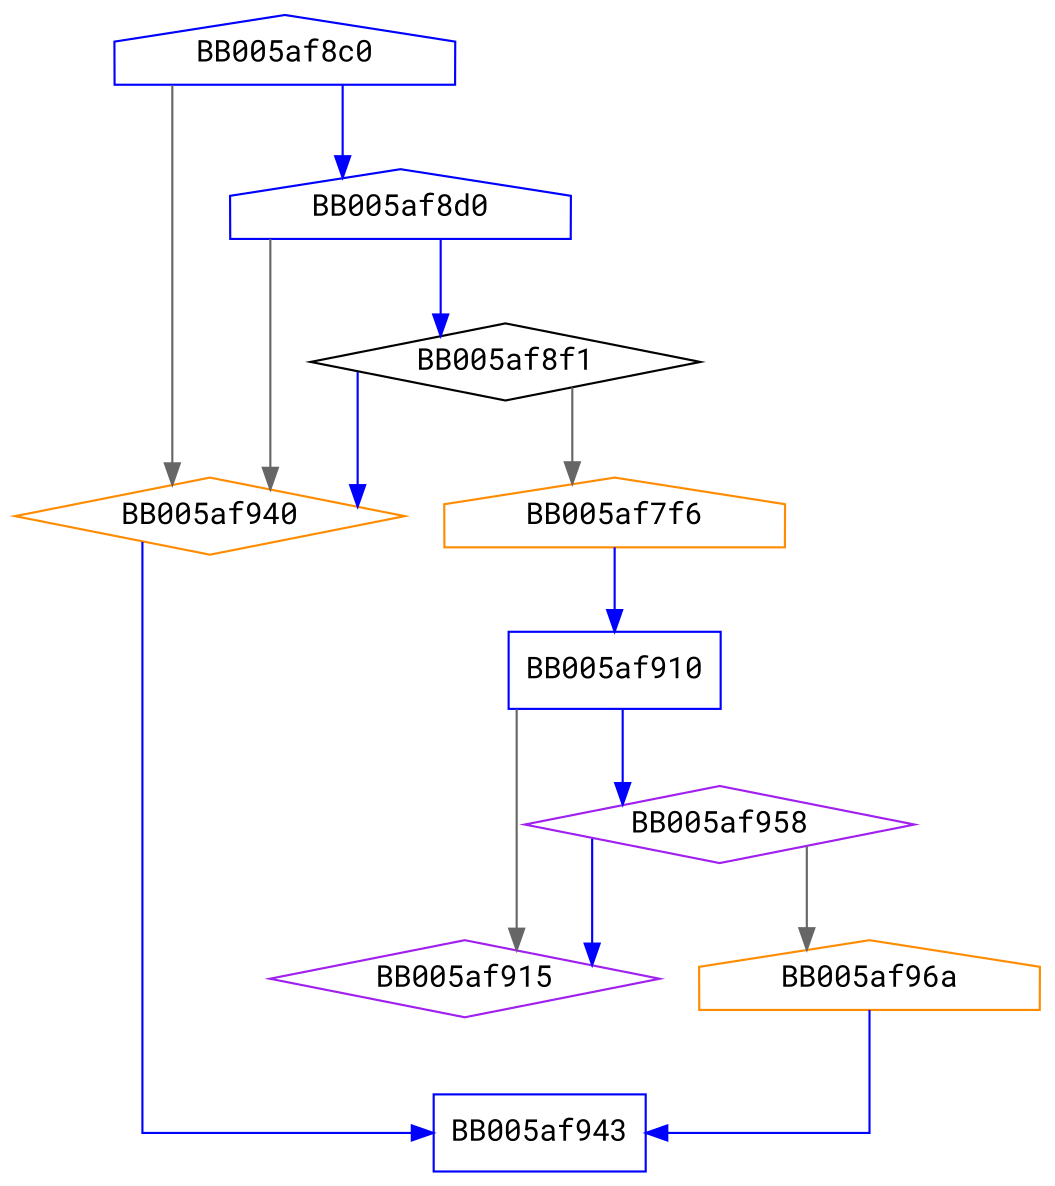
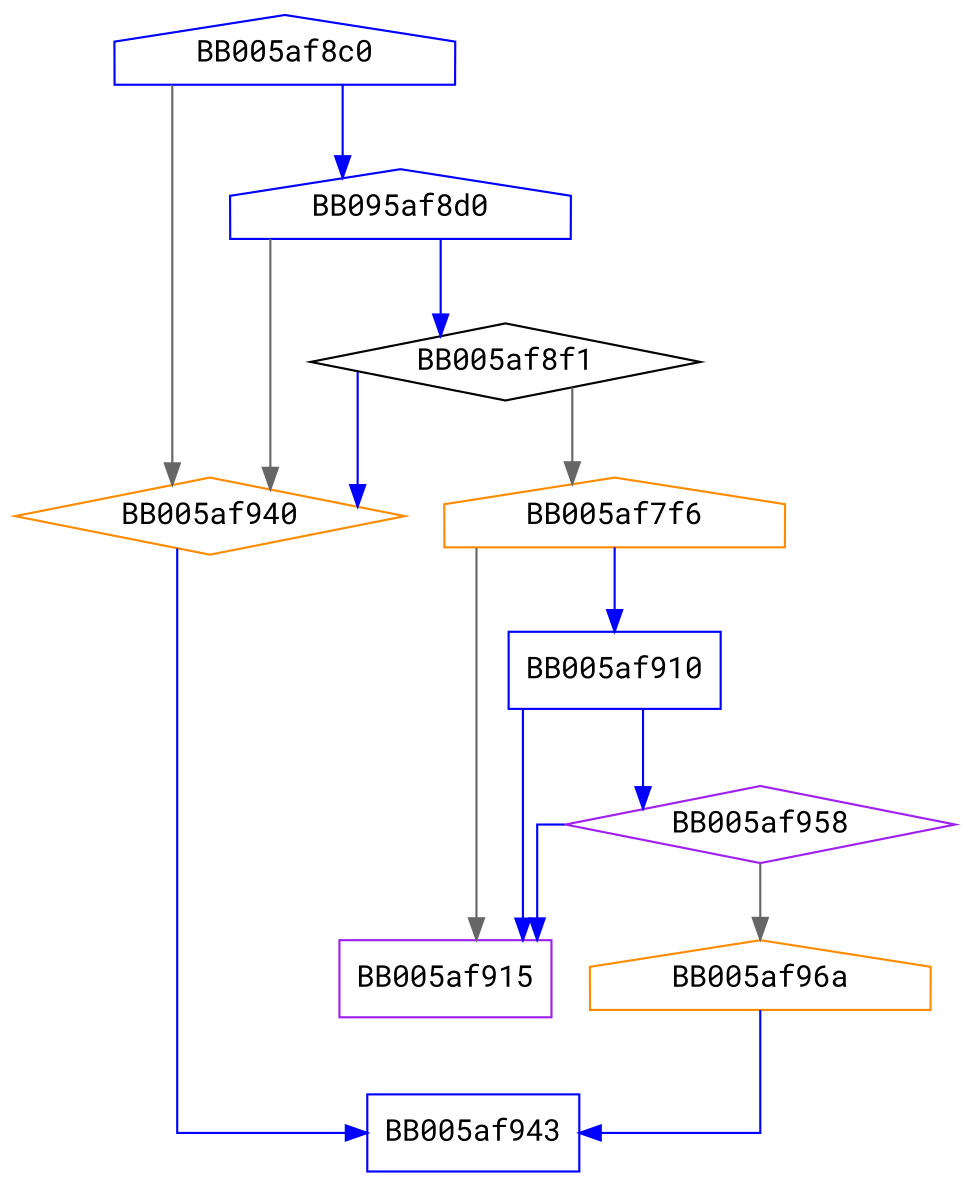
(400, 208) -> (400, 208)
none -> (476, 733)
(517, 819) -> (523, 814)
(465, 979) -> (445, 979)
